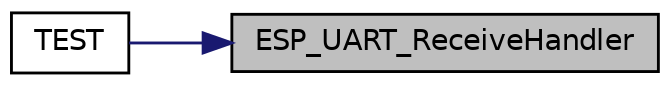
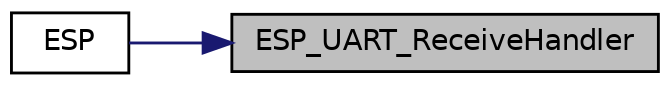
(70, 43) -> (70, 43)
